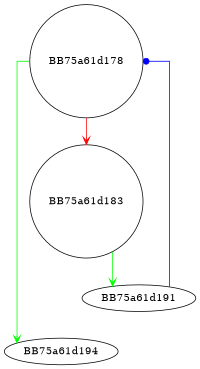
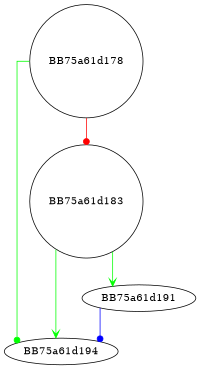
(86, 128) -> (86, 128)
(169, 164) -> (100, 322)
(17, 193) -> (17, 193)
none -> (56, 290)
